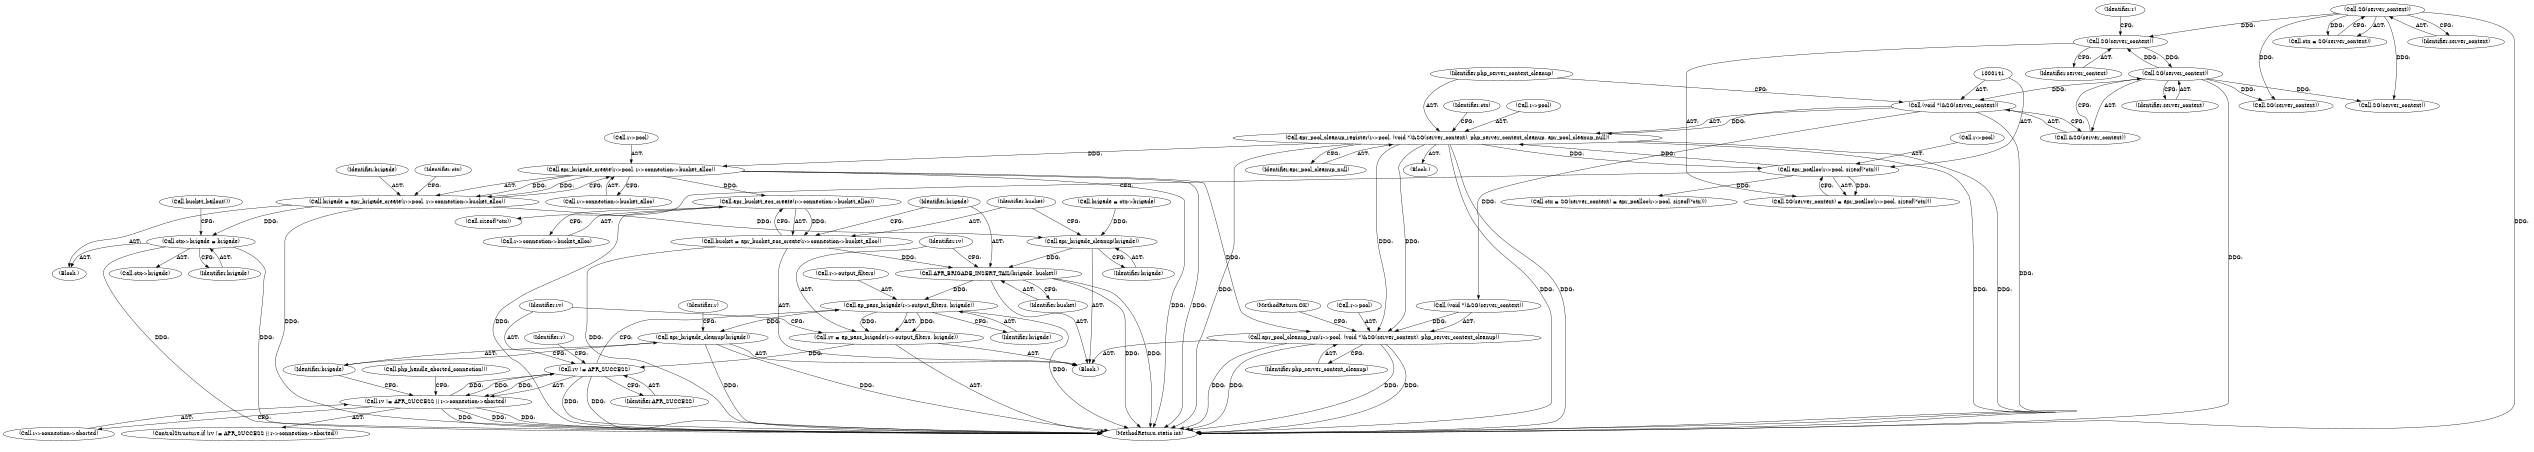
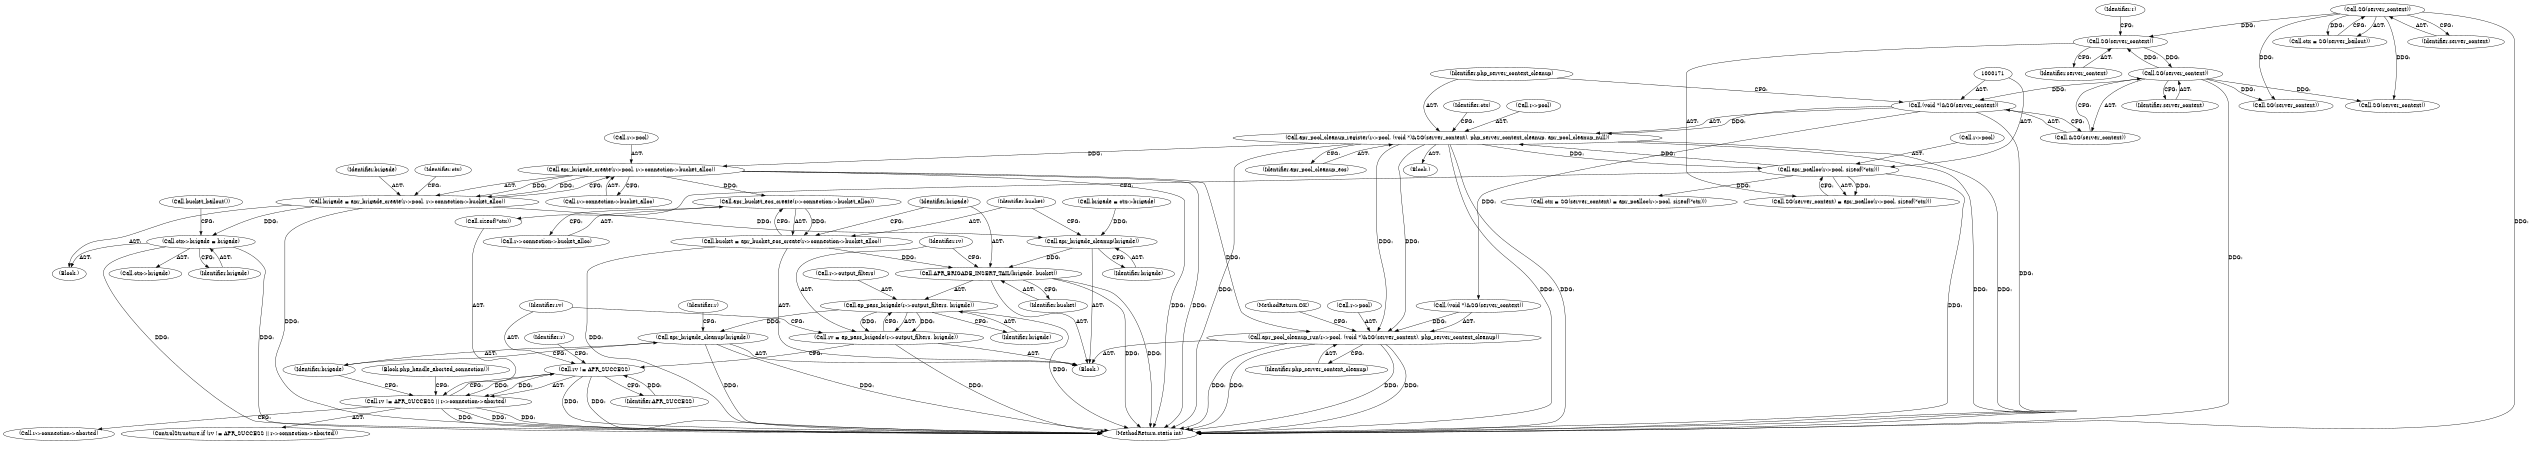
(2330, 42) -> (2330, 42)
(1993, 74) -> (1993, 74)
(1306, 170) -> (1306, 170)
(961, 290) -> (961, 290)
(706, 319) -> (884, 322)
(817, 354) -> (817, 354)
(436, 370) -> (436, 370)
(477, 386) -> (477, 386)
(656, 386) -> (656, 386)
(977, 386) -> (977, 386)
(216, 412) -> (473, 347)
(582, 423) -> (1719, 421)
